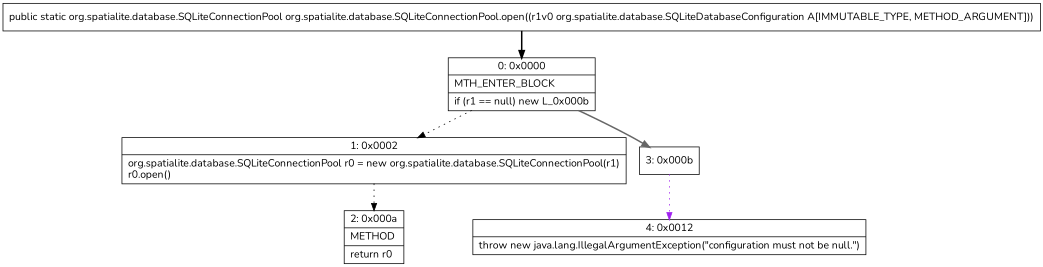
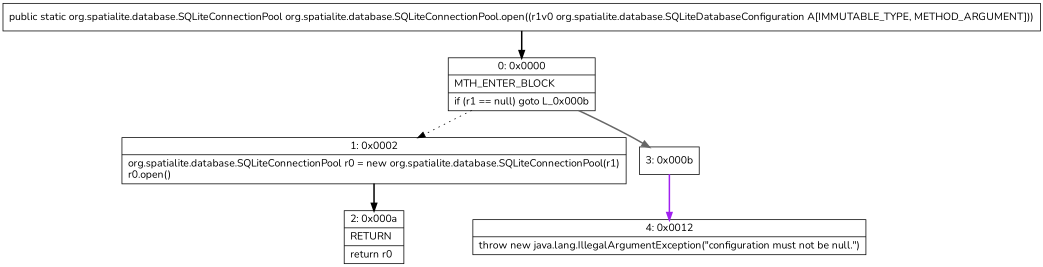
(522, 101) -> (522, 101)
(374, 193) -> (374, 193)
(669, 193) -> (669, 193)
(373, 236) -> (371, 236)
